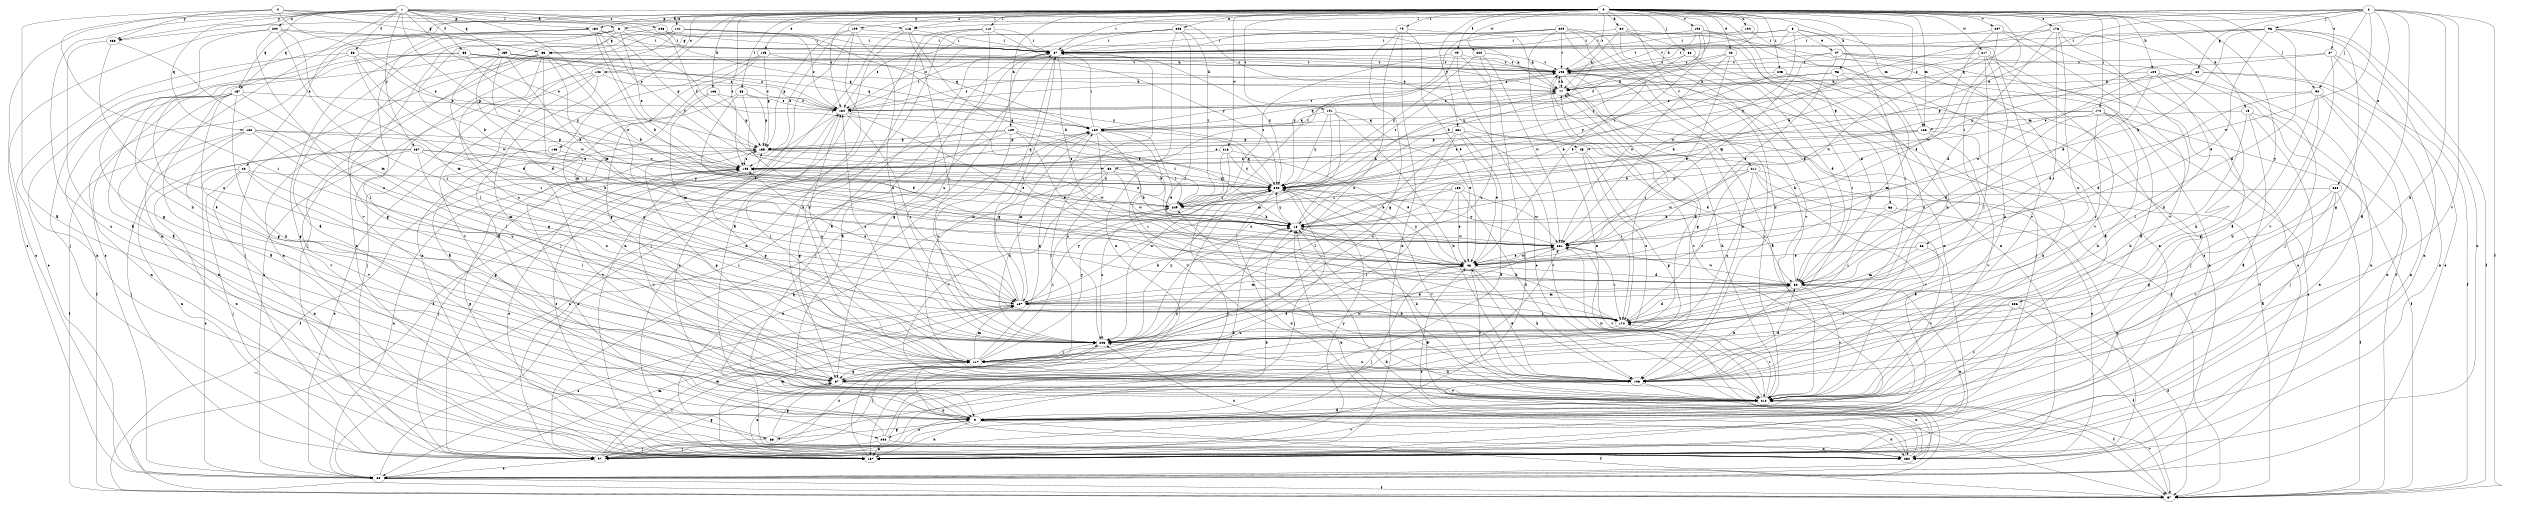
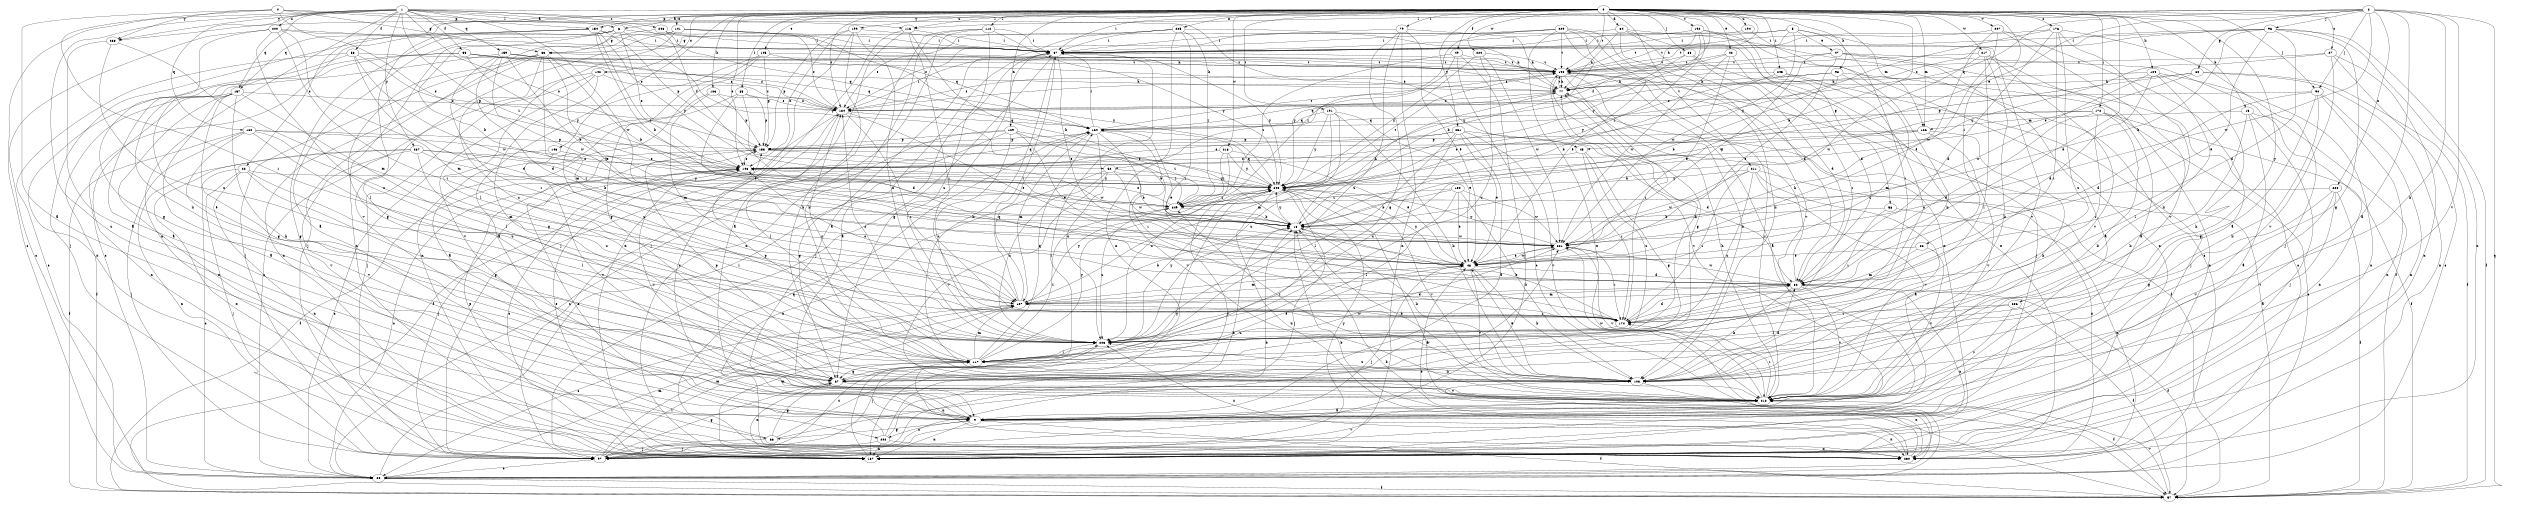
(652, 159) -> (652, 159)
(2495, 256) -> (2495, 256)
